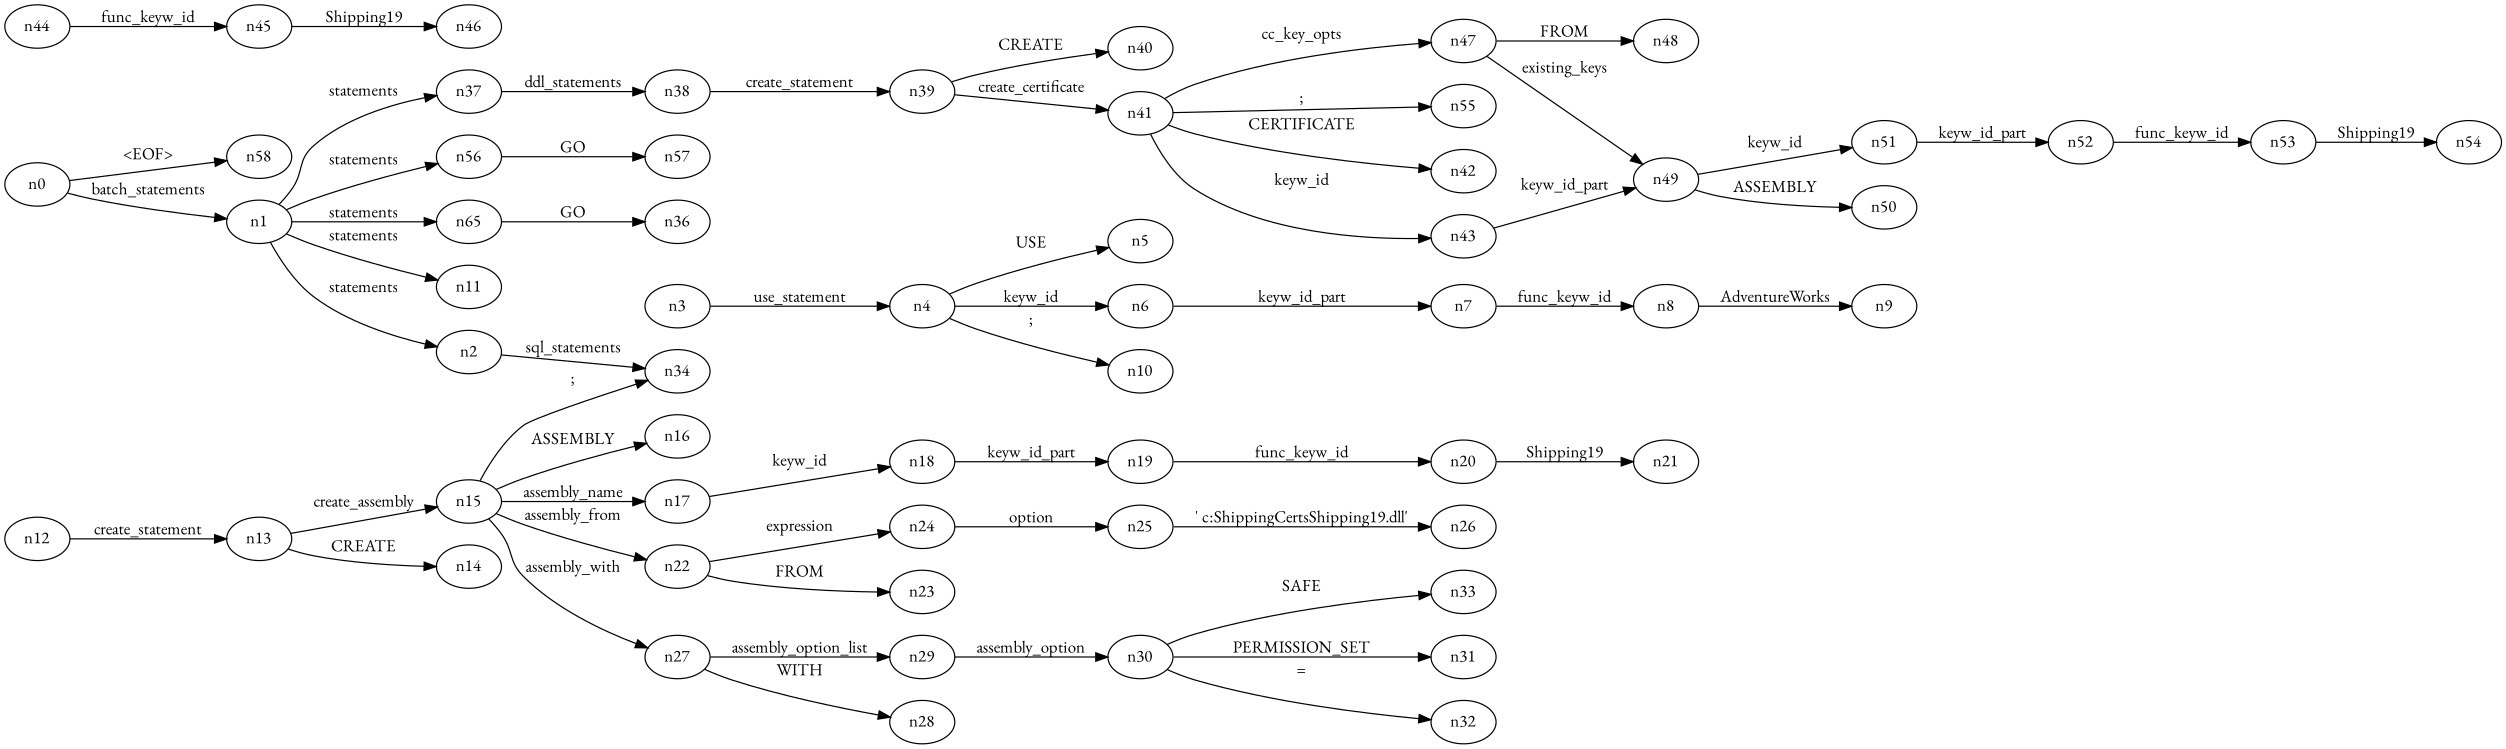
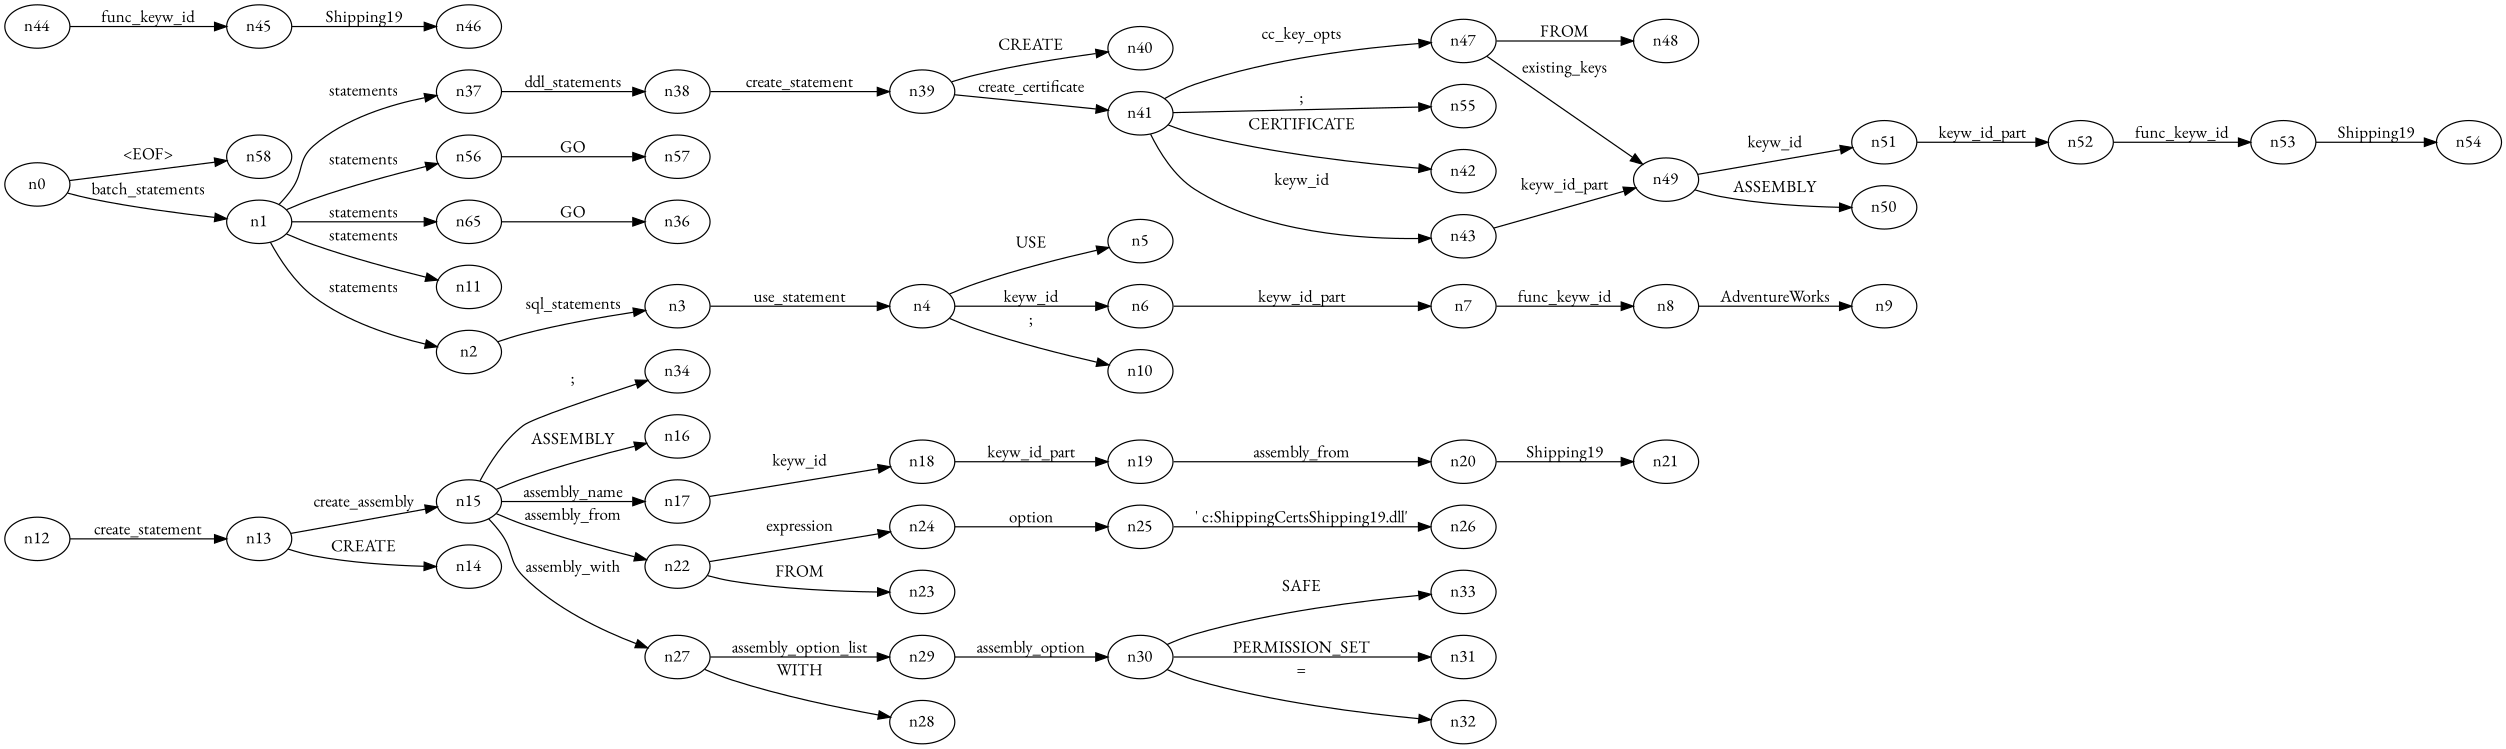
(567, 361) -> (565, 324)
(1302, 453) -> (1302, 453)
